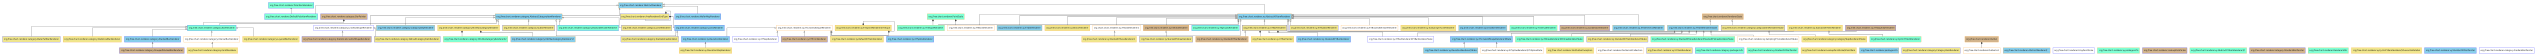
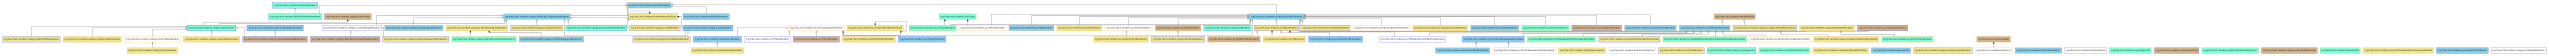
(166, 29) -> (245, 28)
